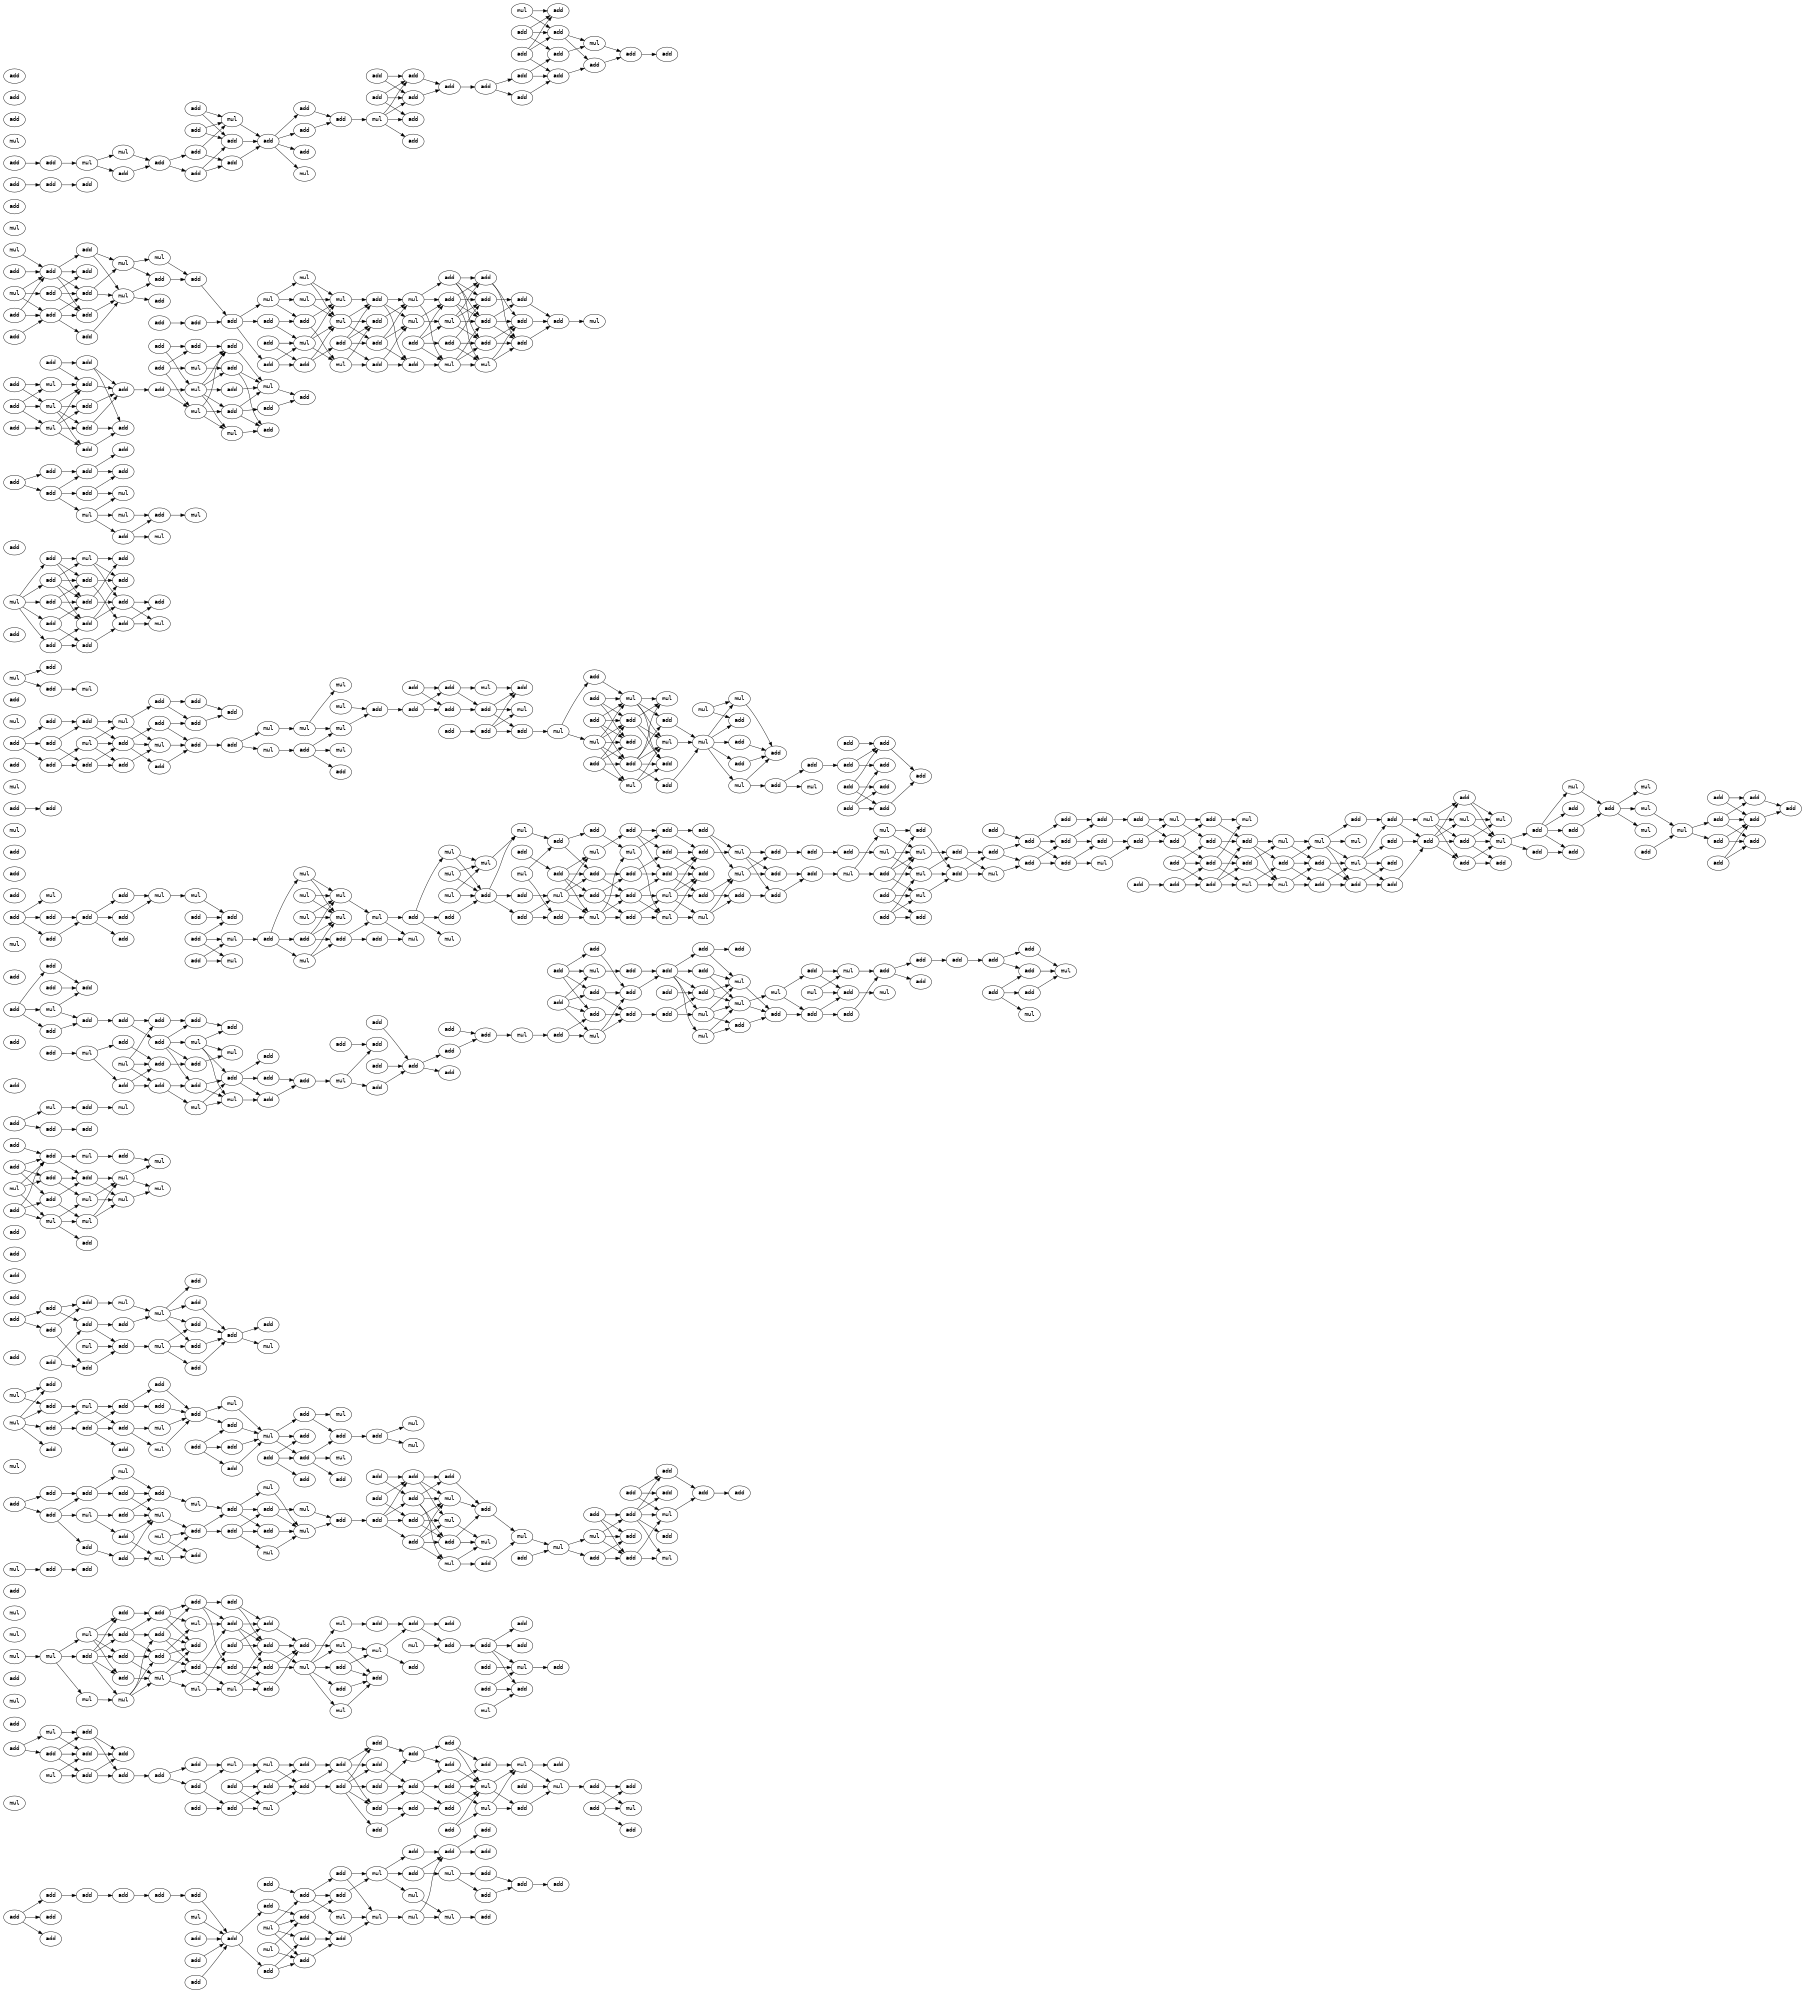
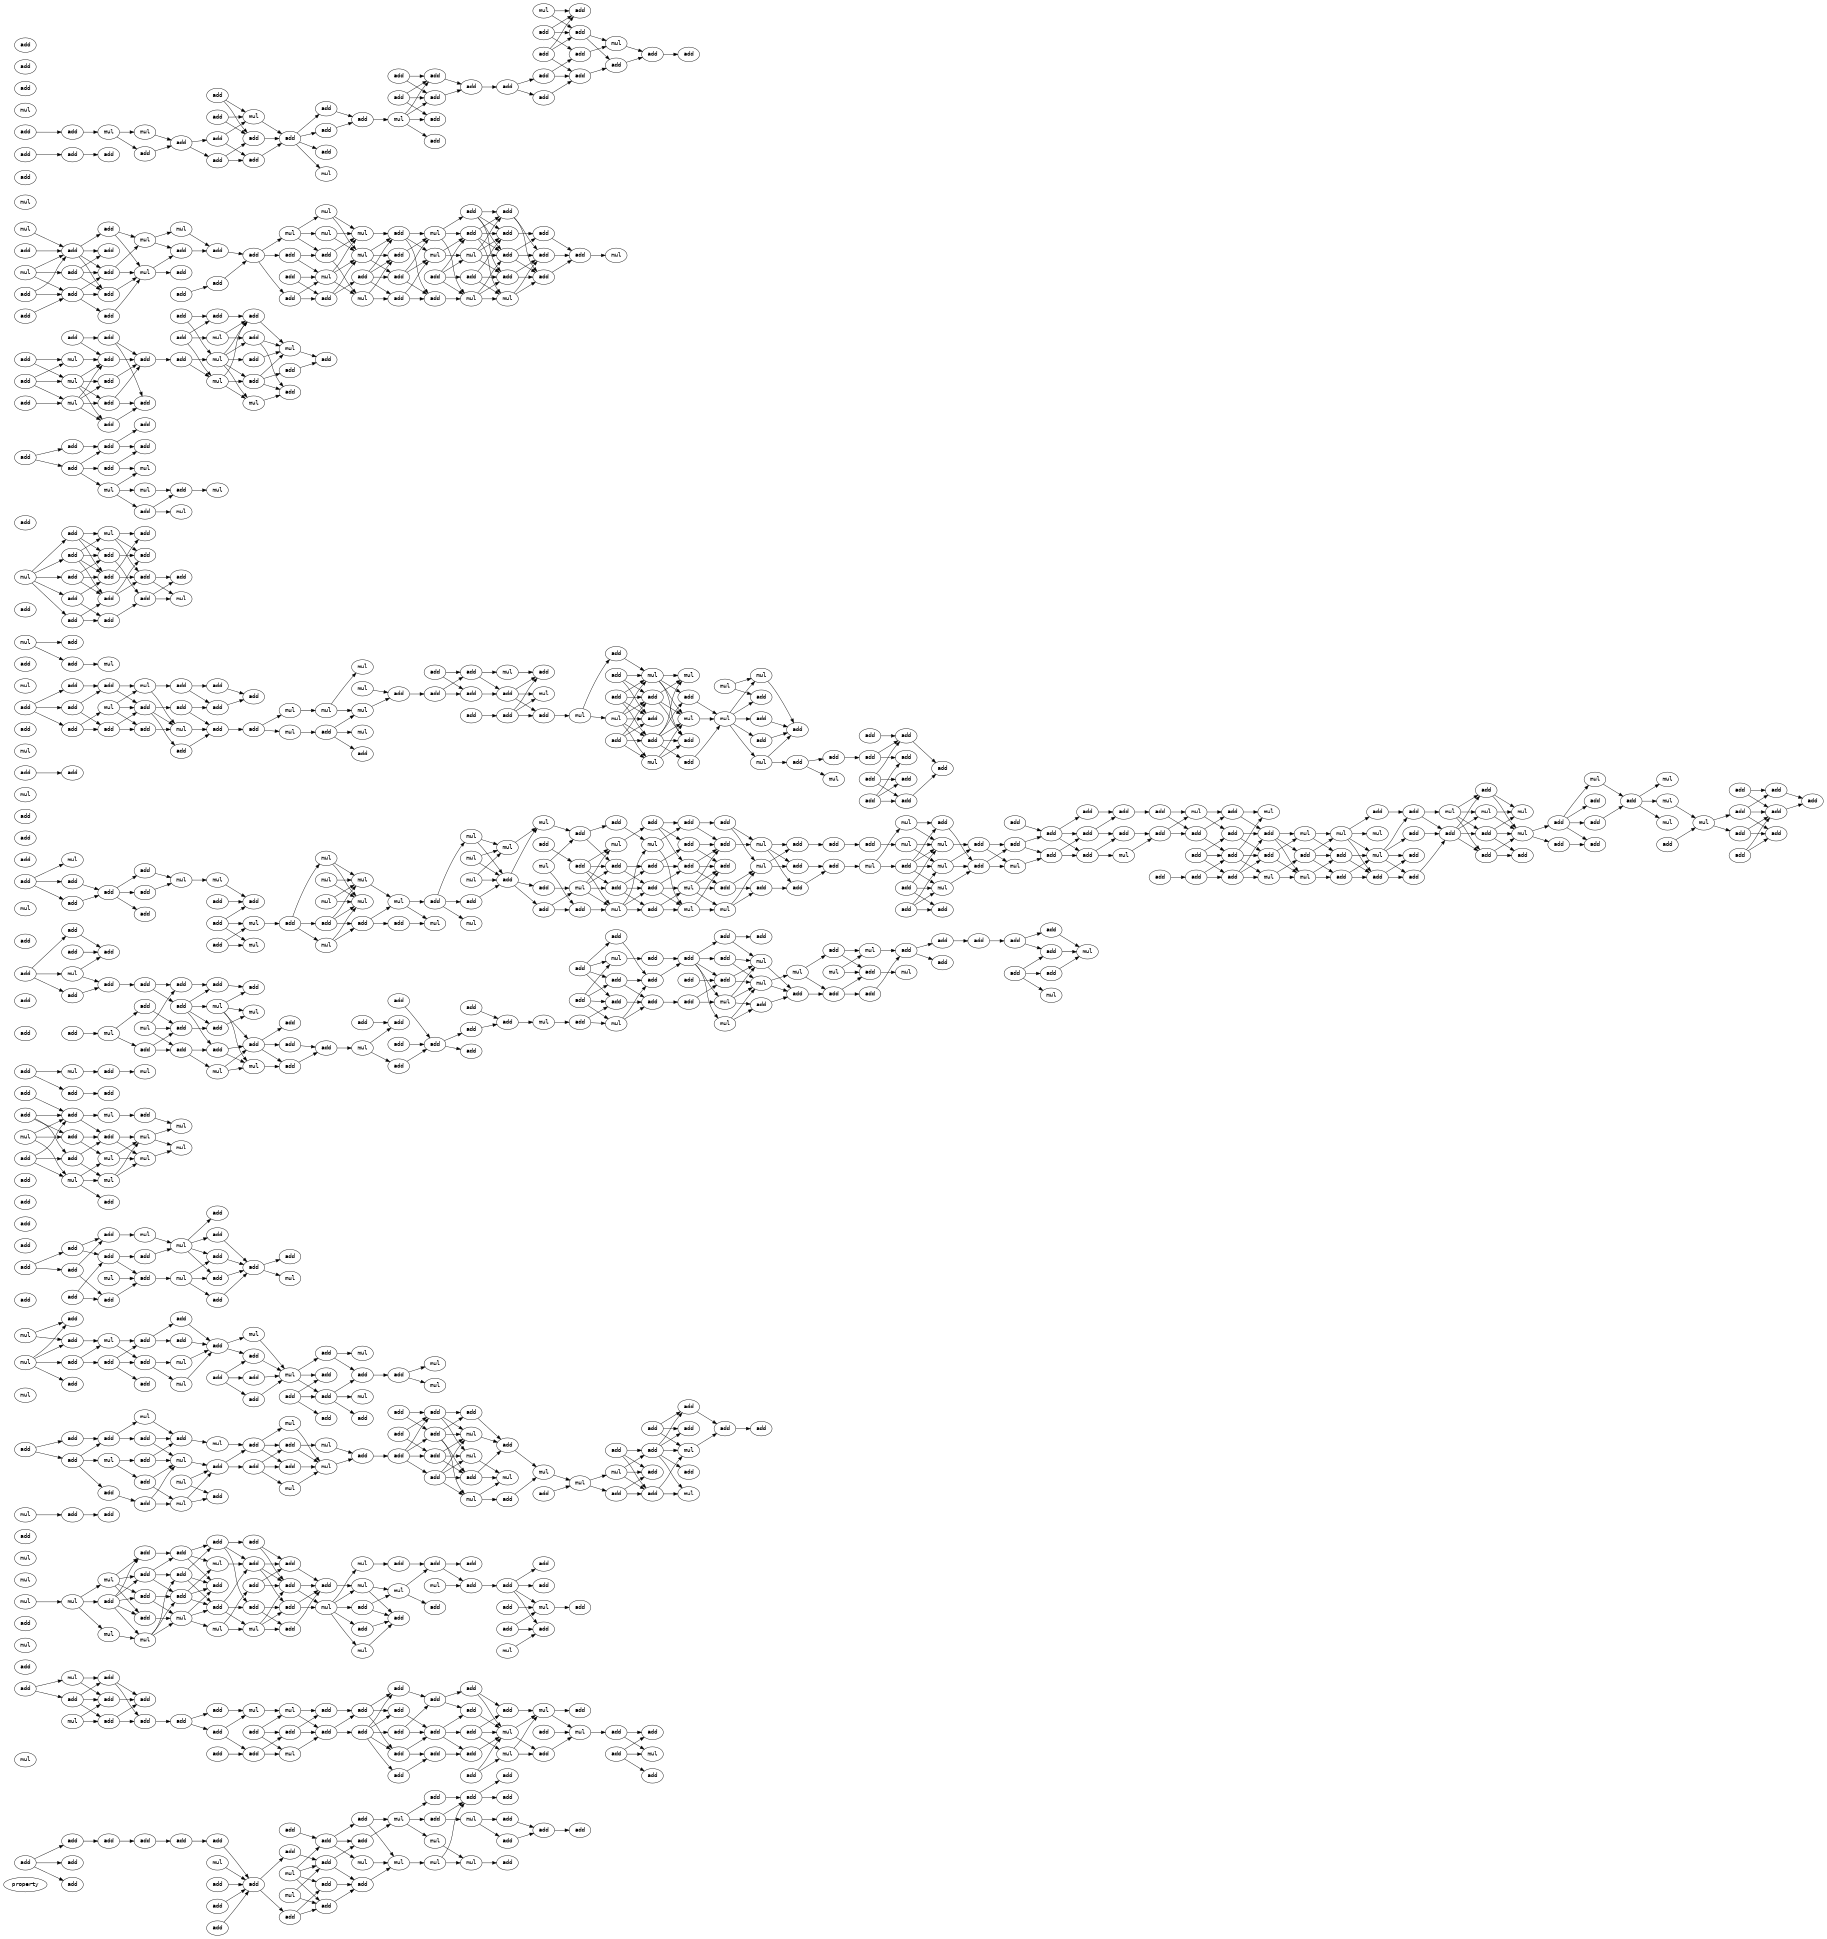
none -> (25, 1885)
